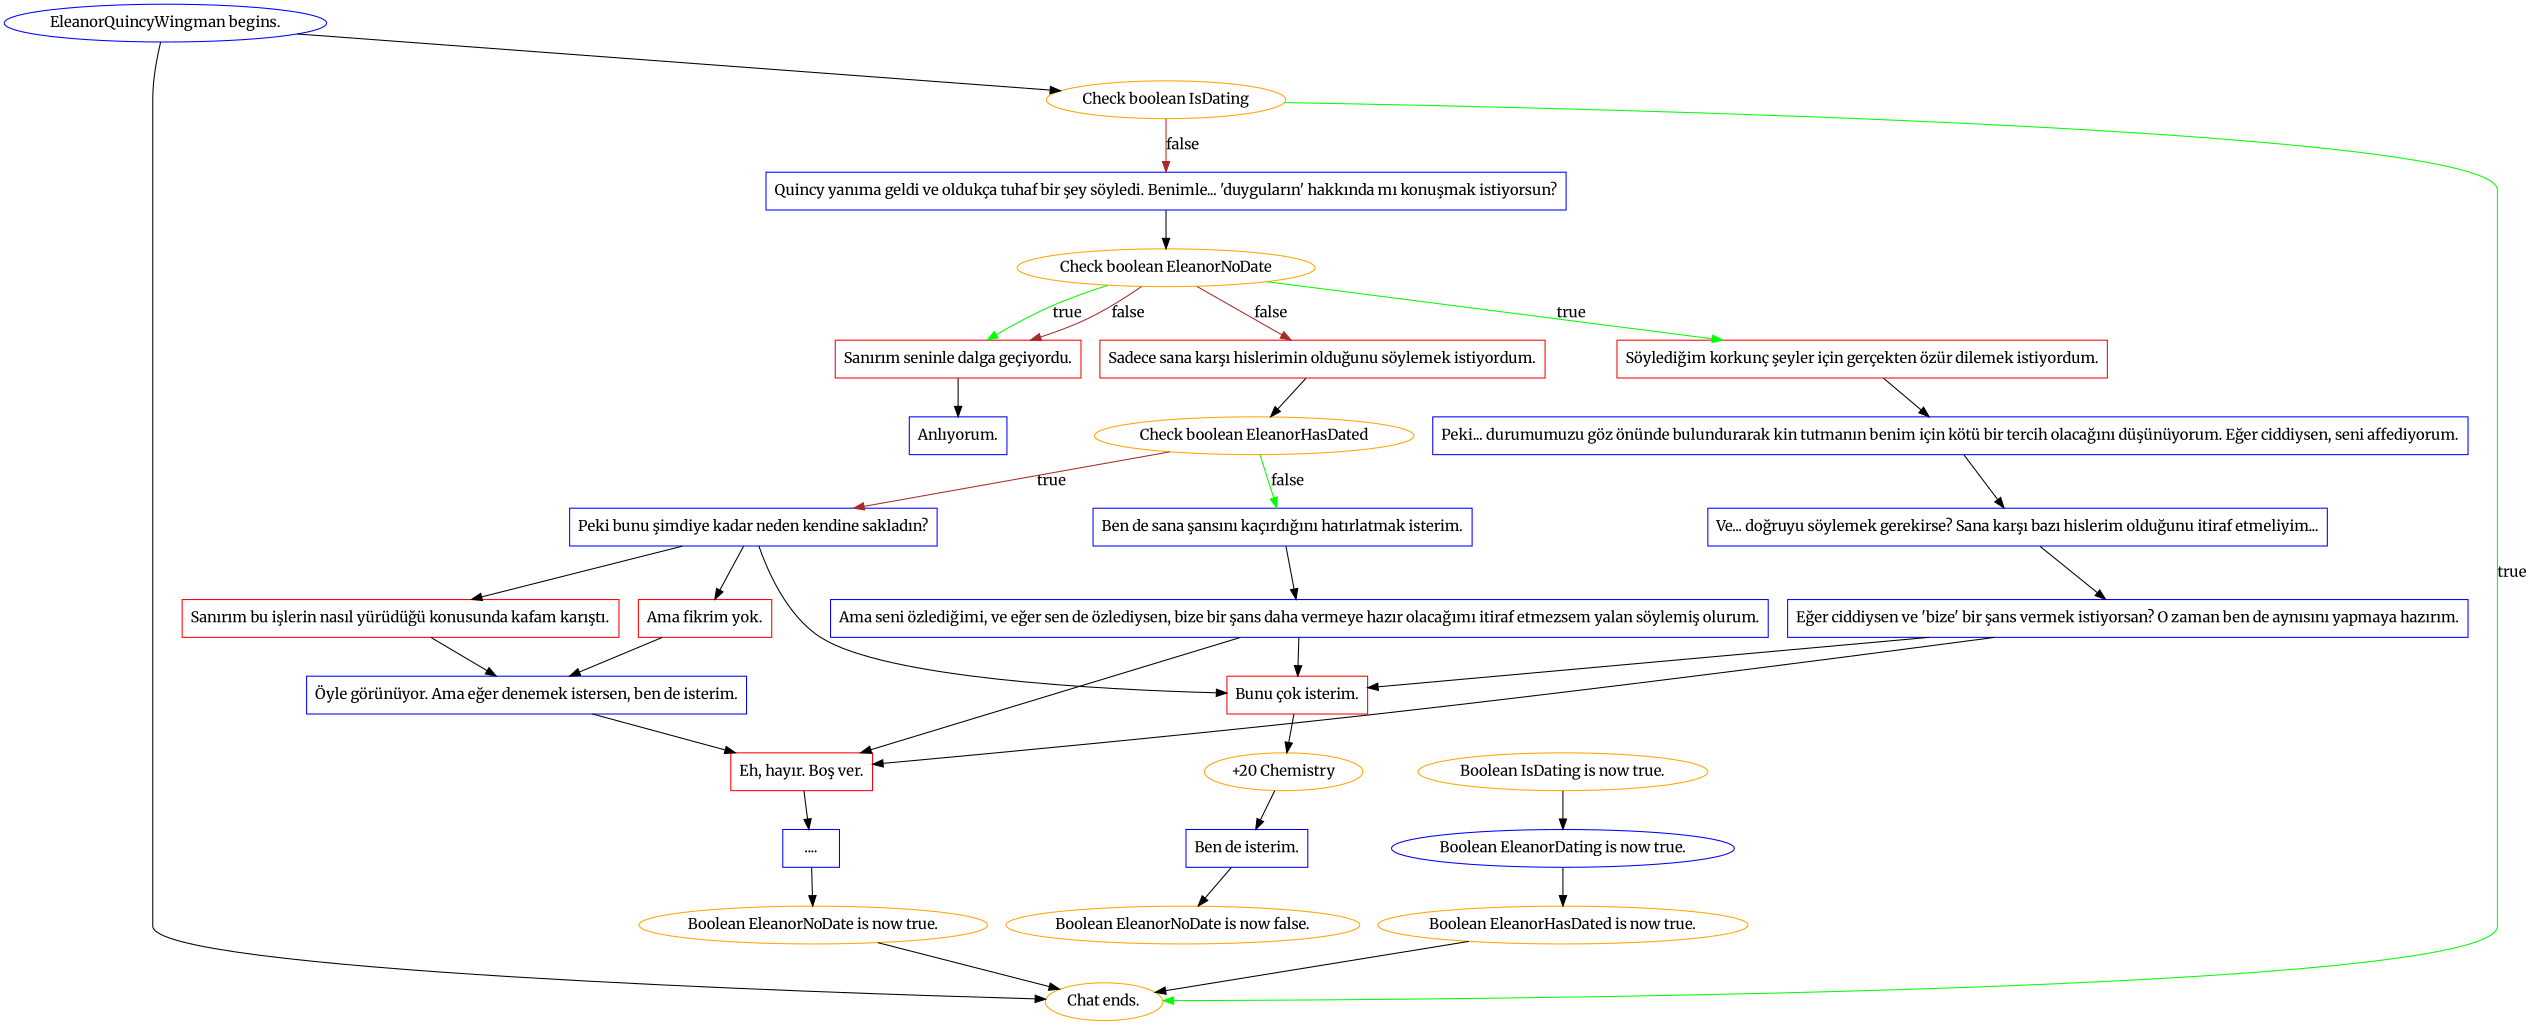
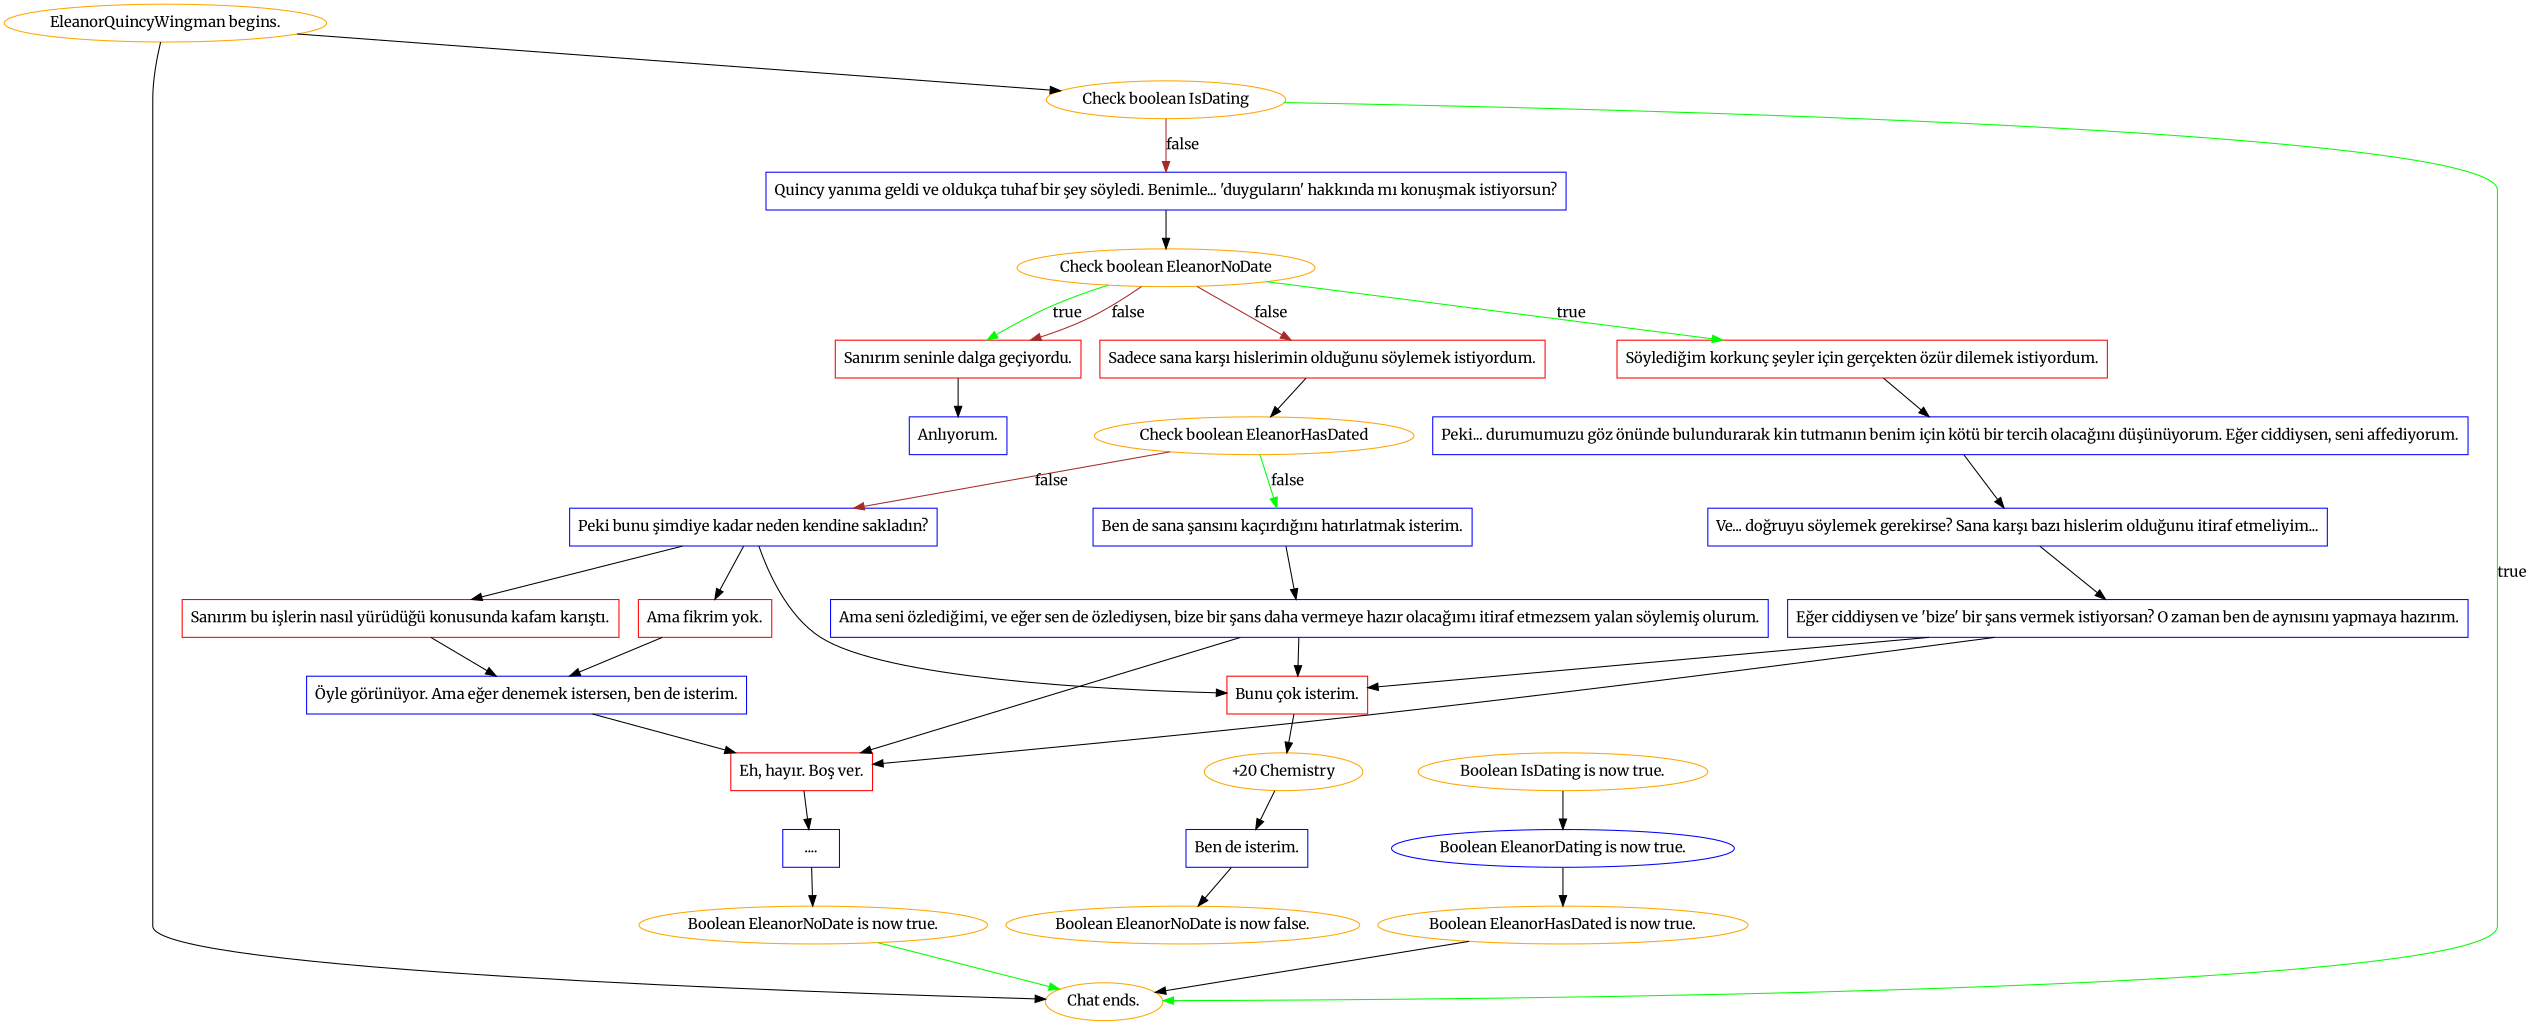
(165, 23) -> (165, 23)
(1052, 481) -> (1052, 481)
(963, 965) -> (963, 965)
